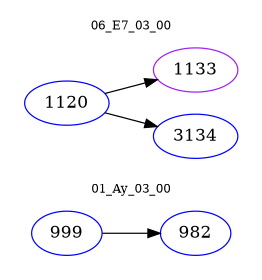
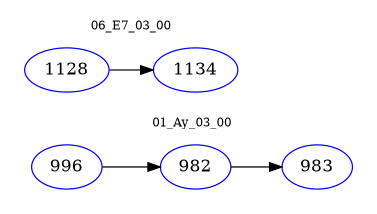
(196, 70) -> none
(67, 103) -> (67, 70)
(196, 136) -> (196, 70)
none -> (317, 167)
(67, 233) -> (67, 167)
